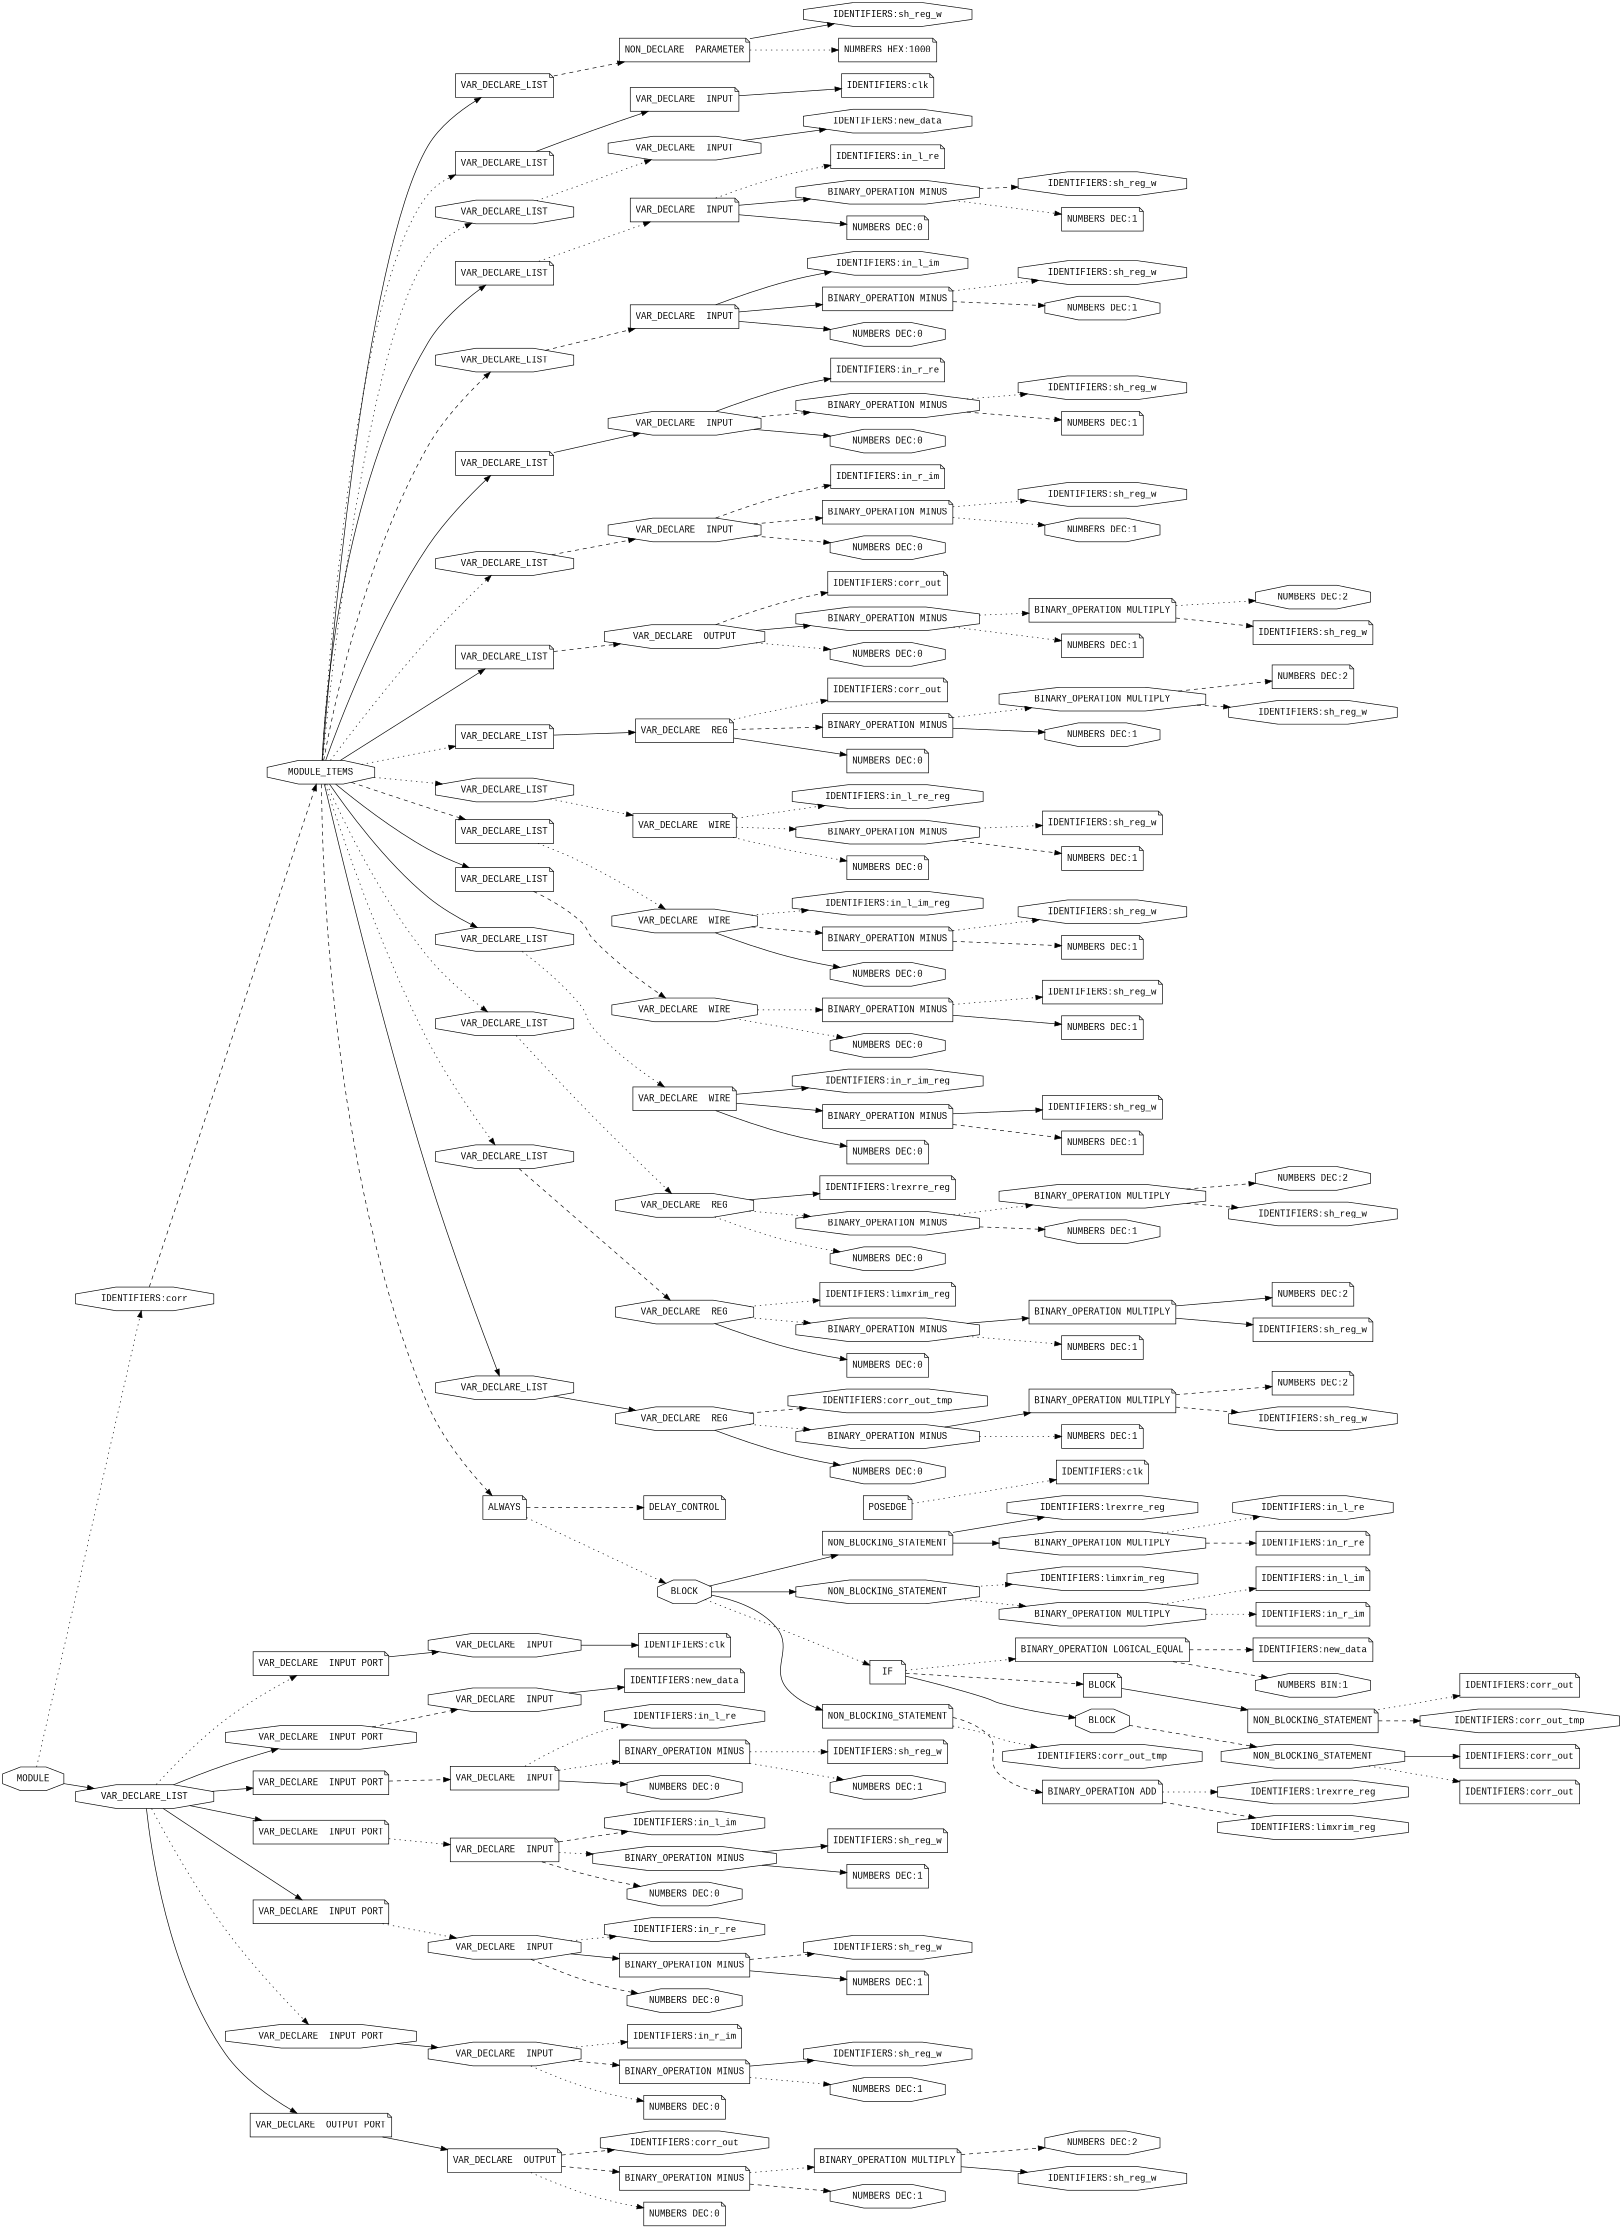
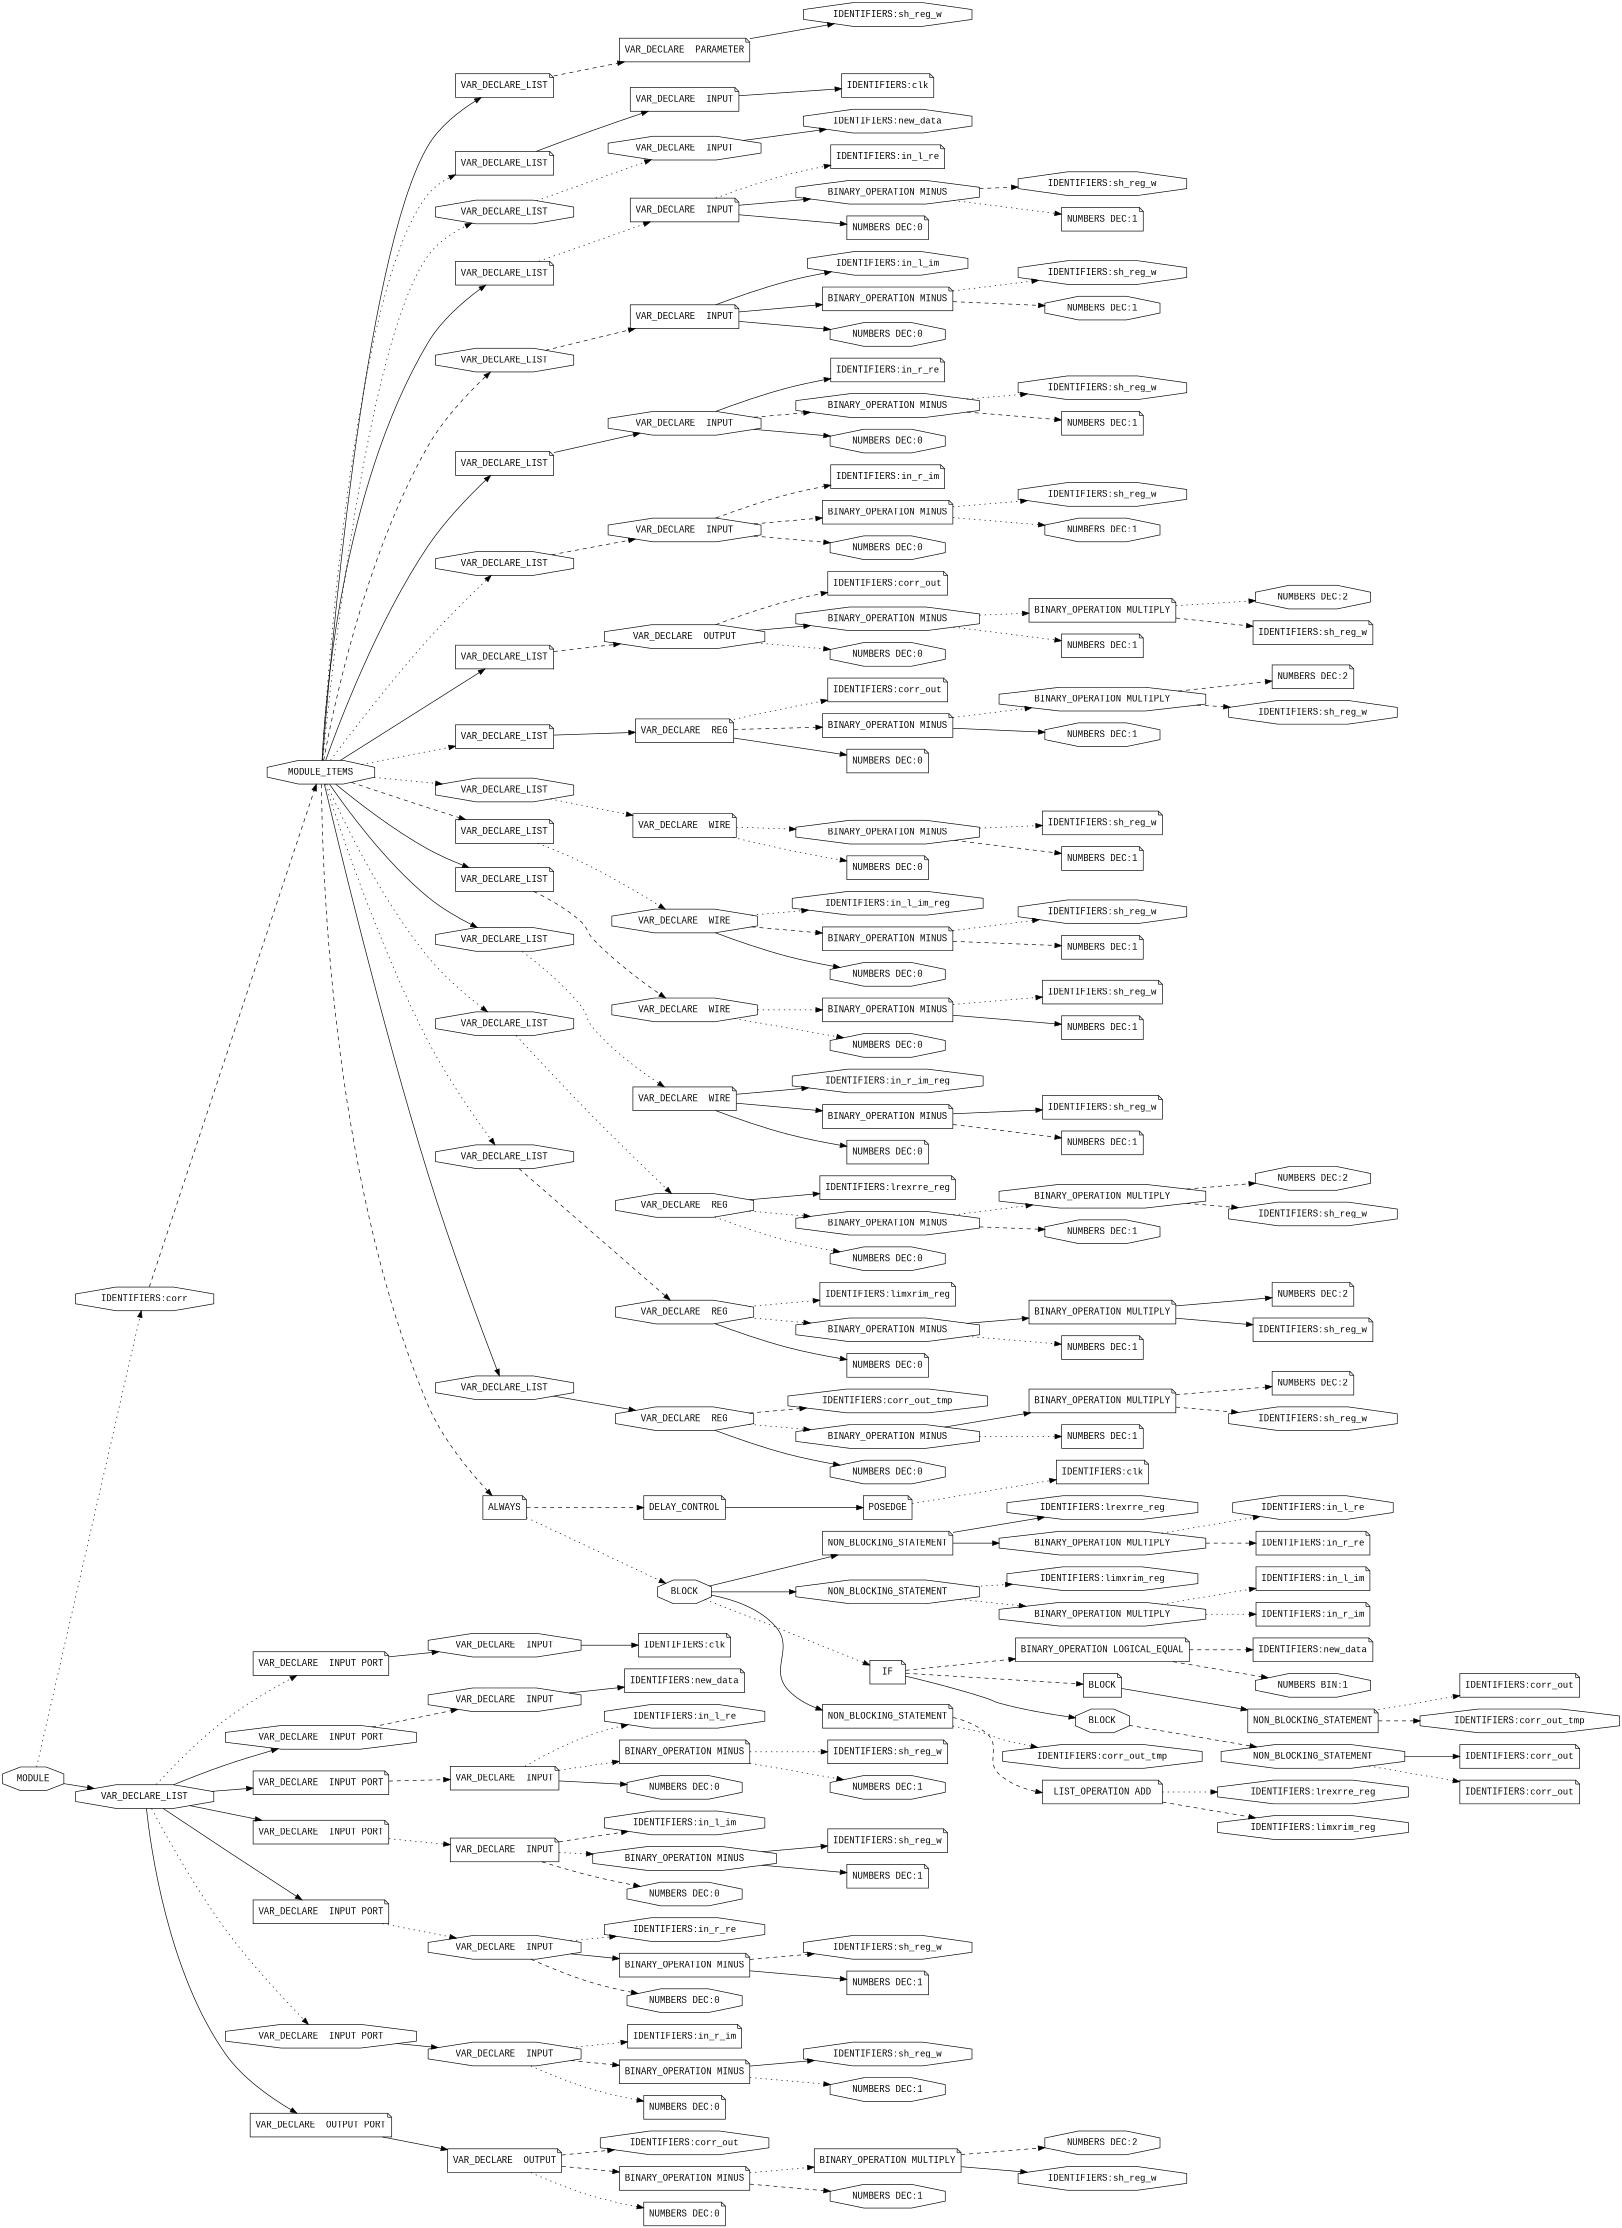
(685, 50) -> (685, 50)
(888, 50) -> none
(888, 797) -> none
none -> (791, 1508)
(957, 1665) -> (957, 1665)
(1102, 1792) -> (1102, 1792)
